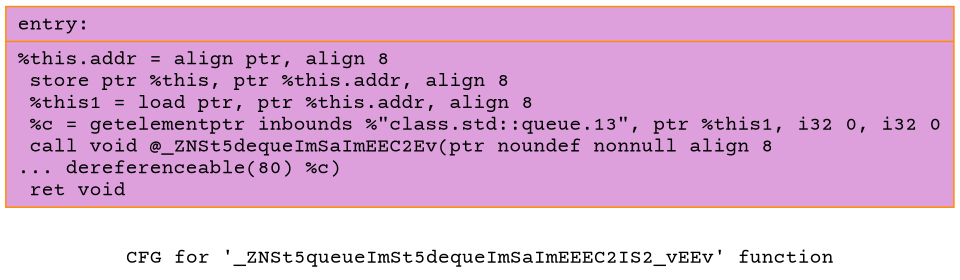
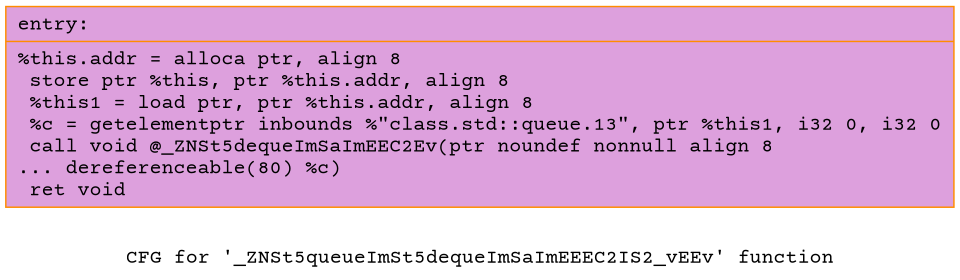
(204, 58) -> (210, 58)
